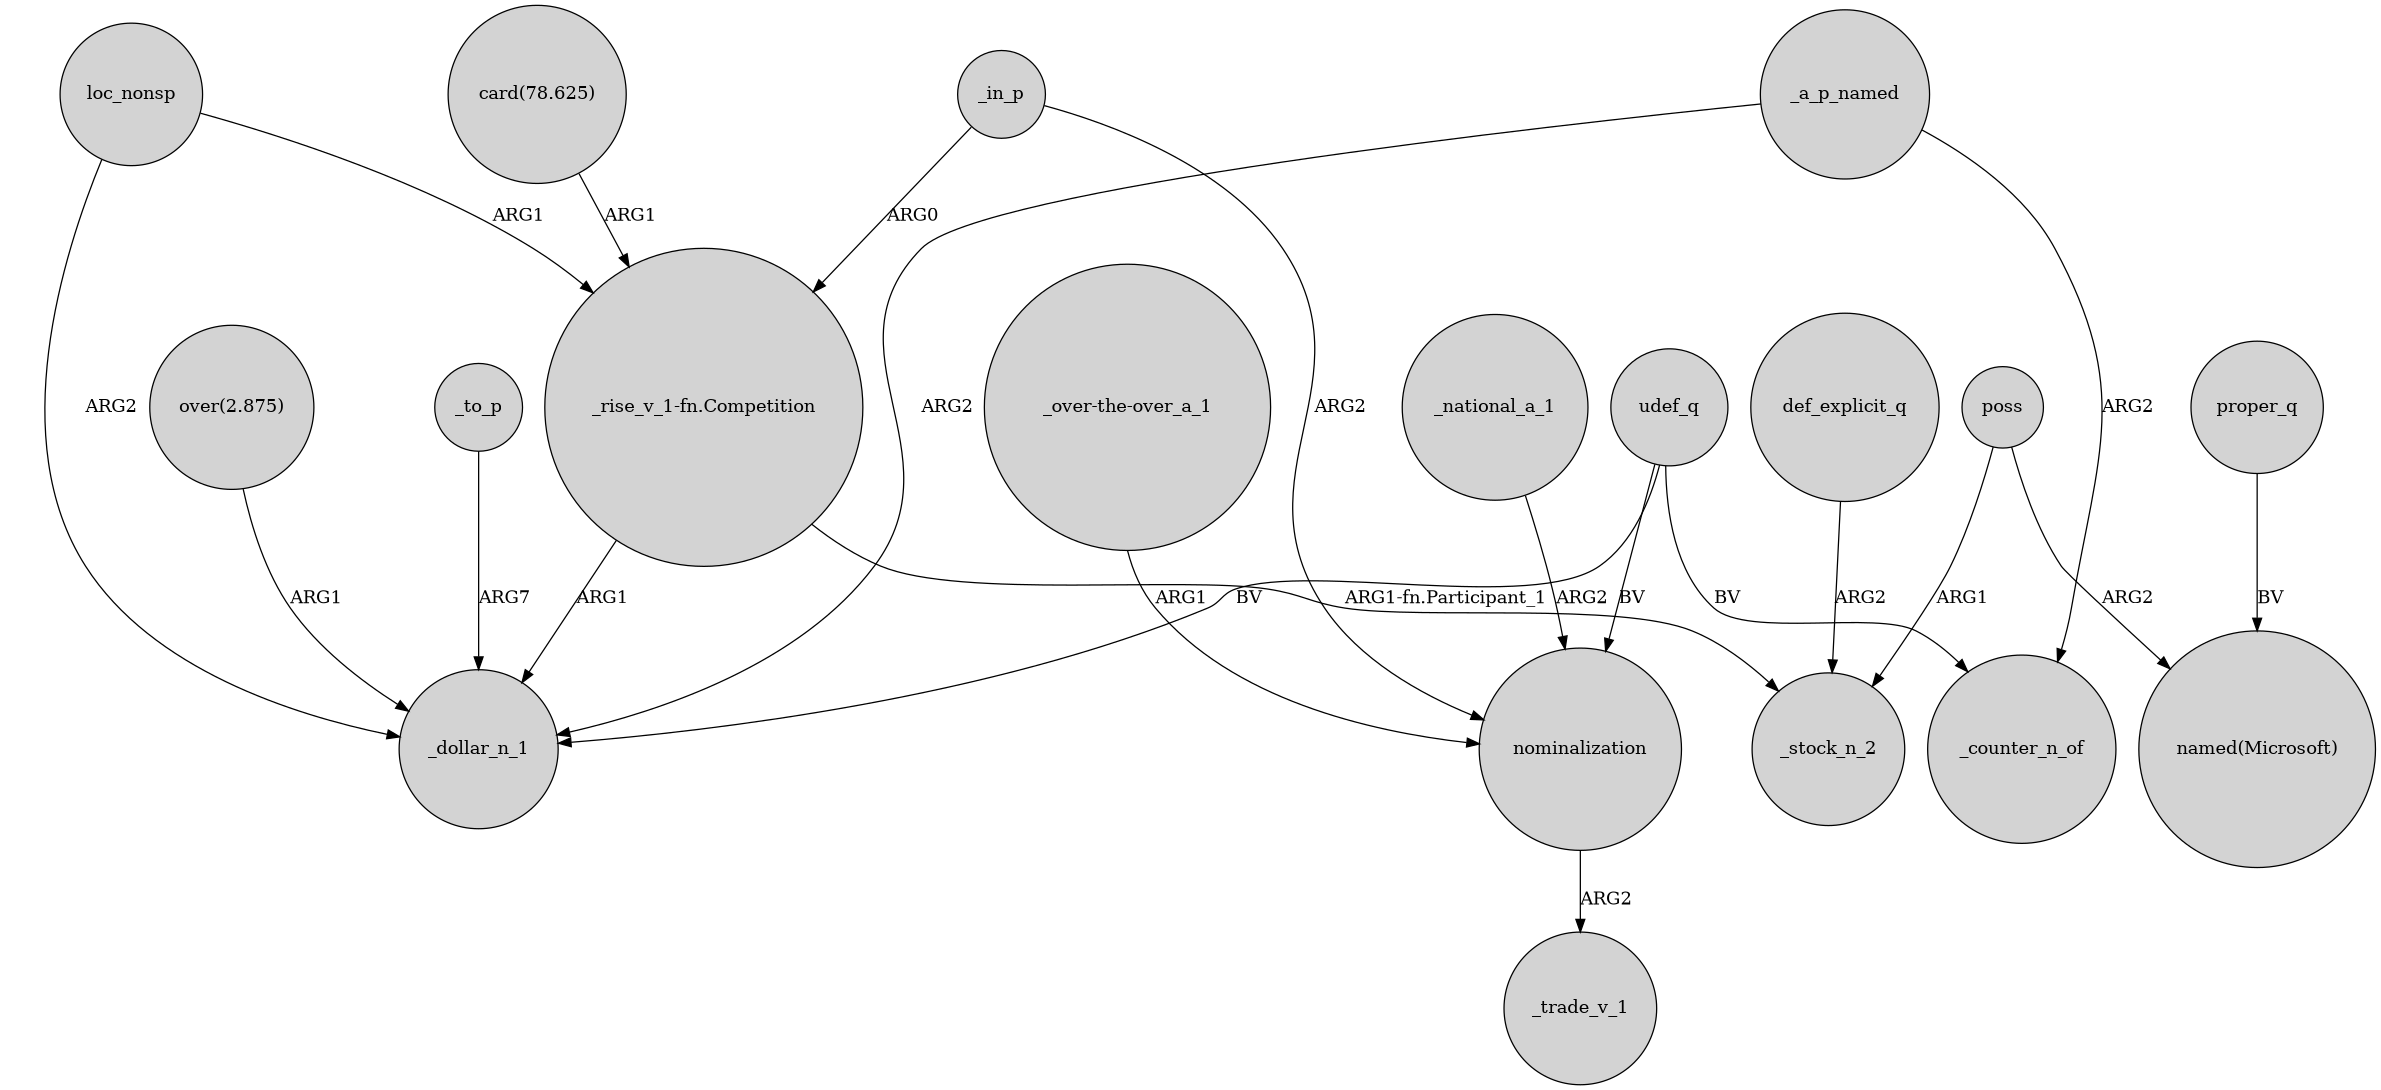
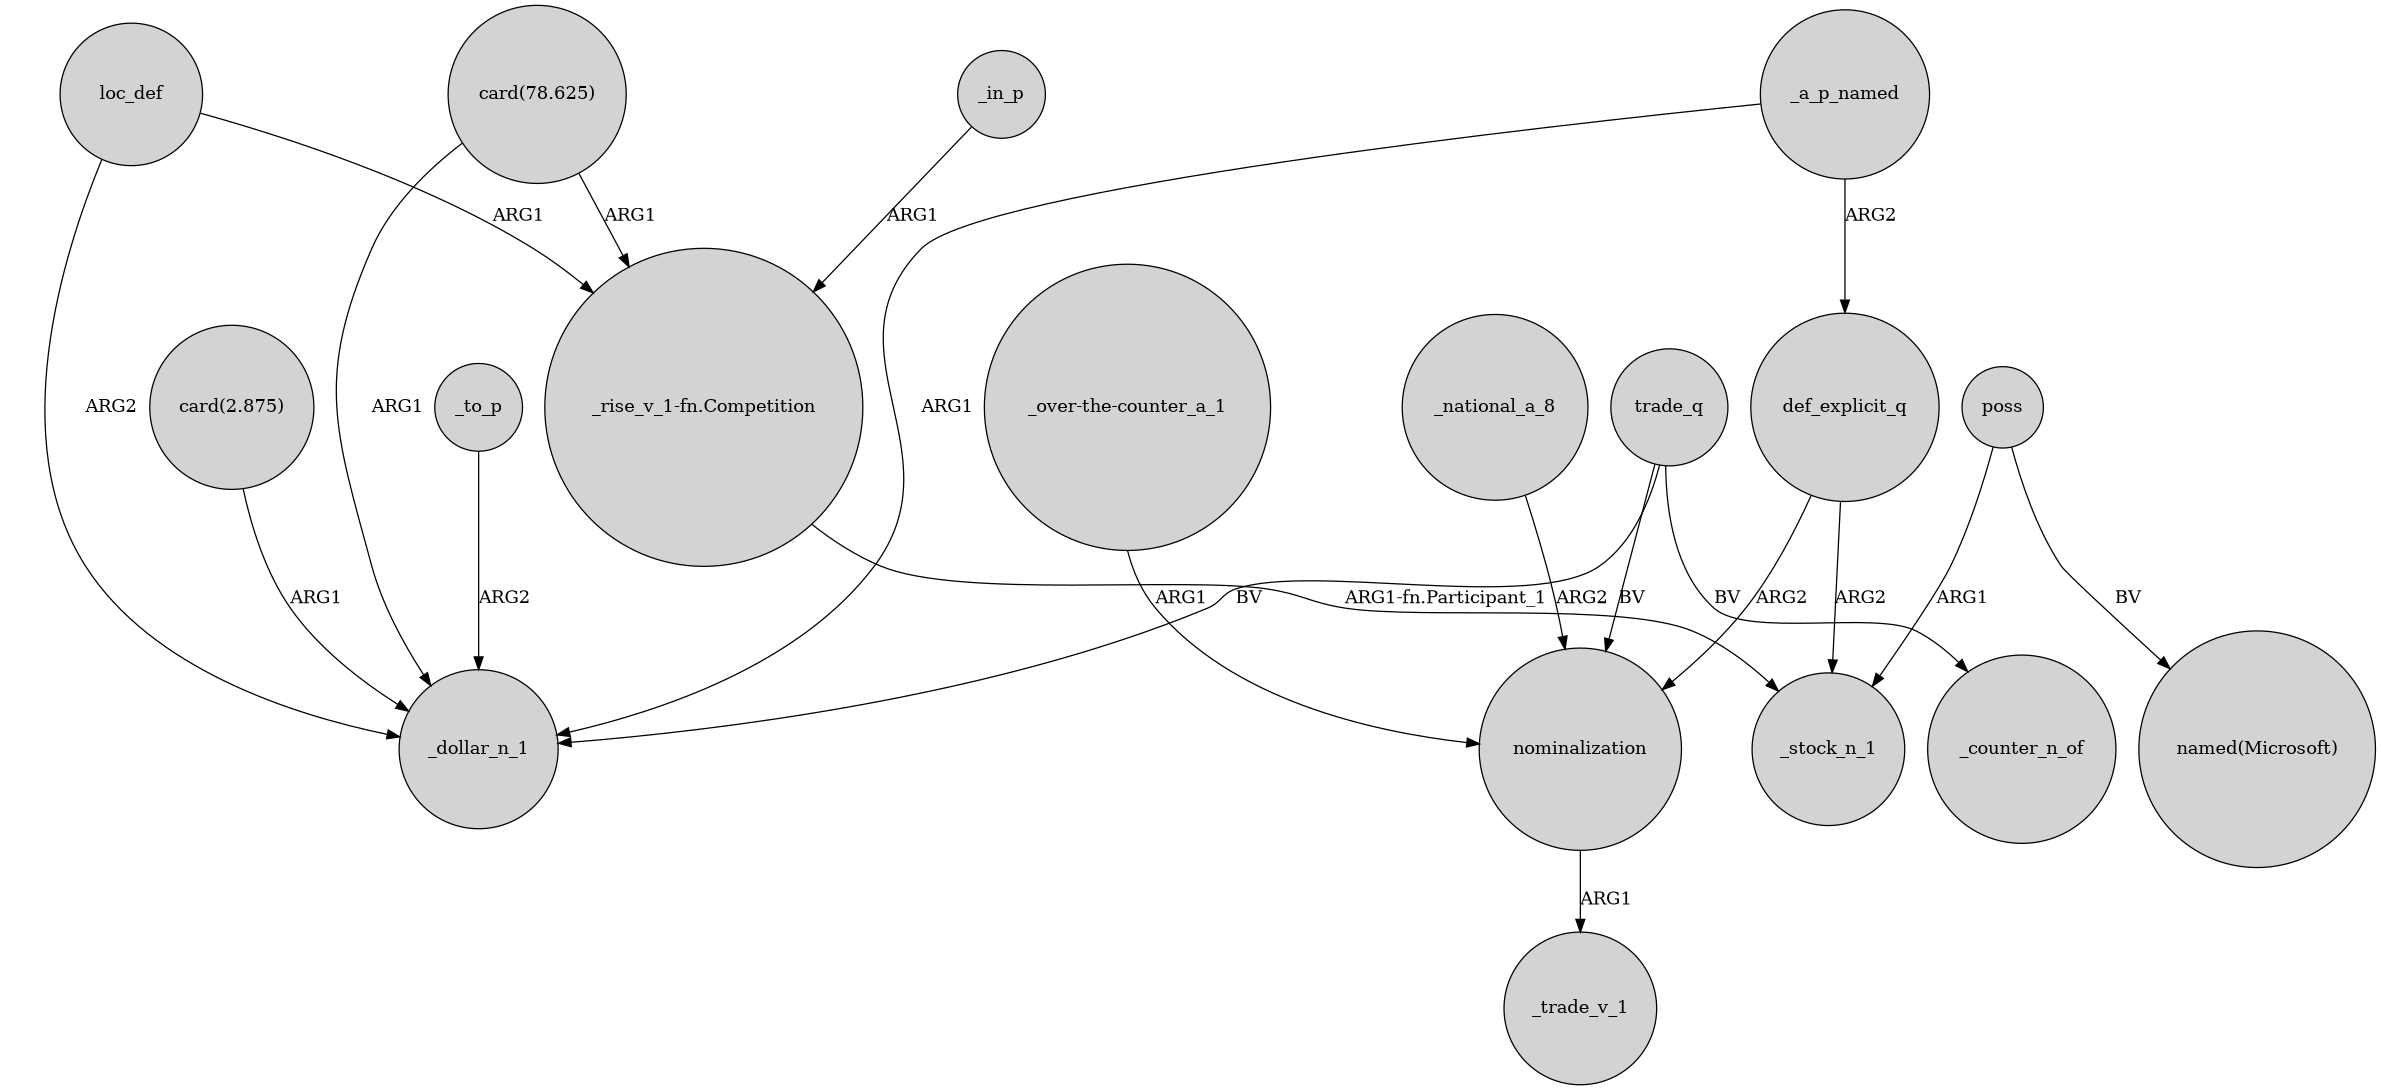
(131, 94) -> (131, 94)
(913, 216) -> (913, 216)
(2096, 357) -> (1845, 239)
(1312, 380) -> (1754, 598)
(232, 407) -> (232, 407)
(947, 407) -> (947, 407)
(1127, 407) -> (1127, 407)
(1495, 407) -> (1495, 407)
(1669, 407) -> (1669, 407)
(2257, 407) -> none
(505, 599) -> (505, 599)
(2128, 599) -> (2128, 599)
(573, 606) -> (337, 397)
(1828, 749) -> (1828, 749)
(1606, 900) -> (1606, 900)
